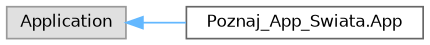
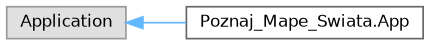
(305, 23) -> (305, 23)
